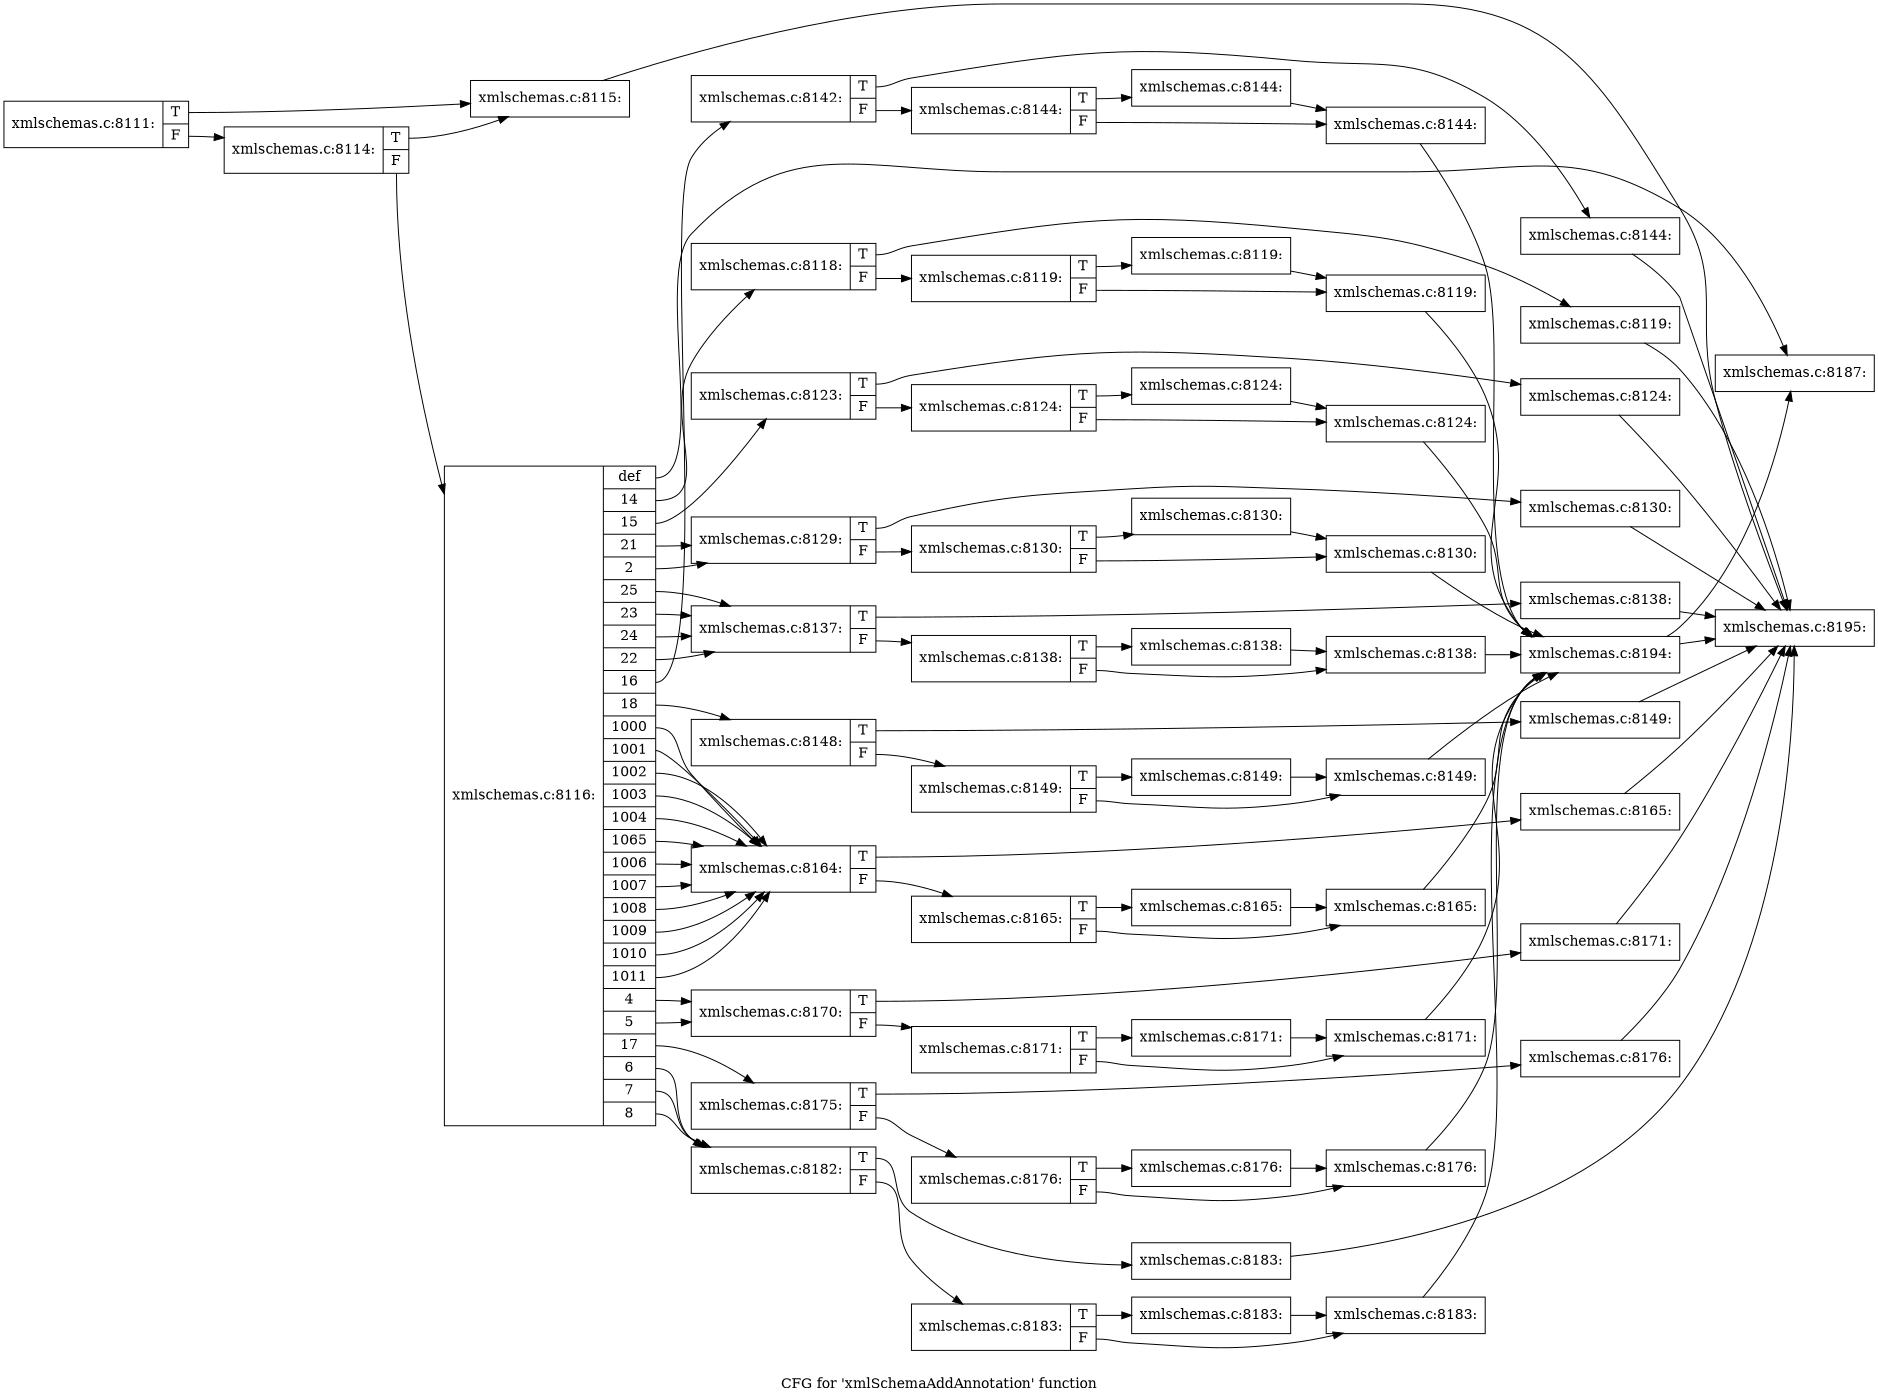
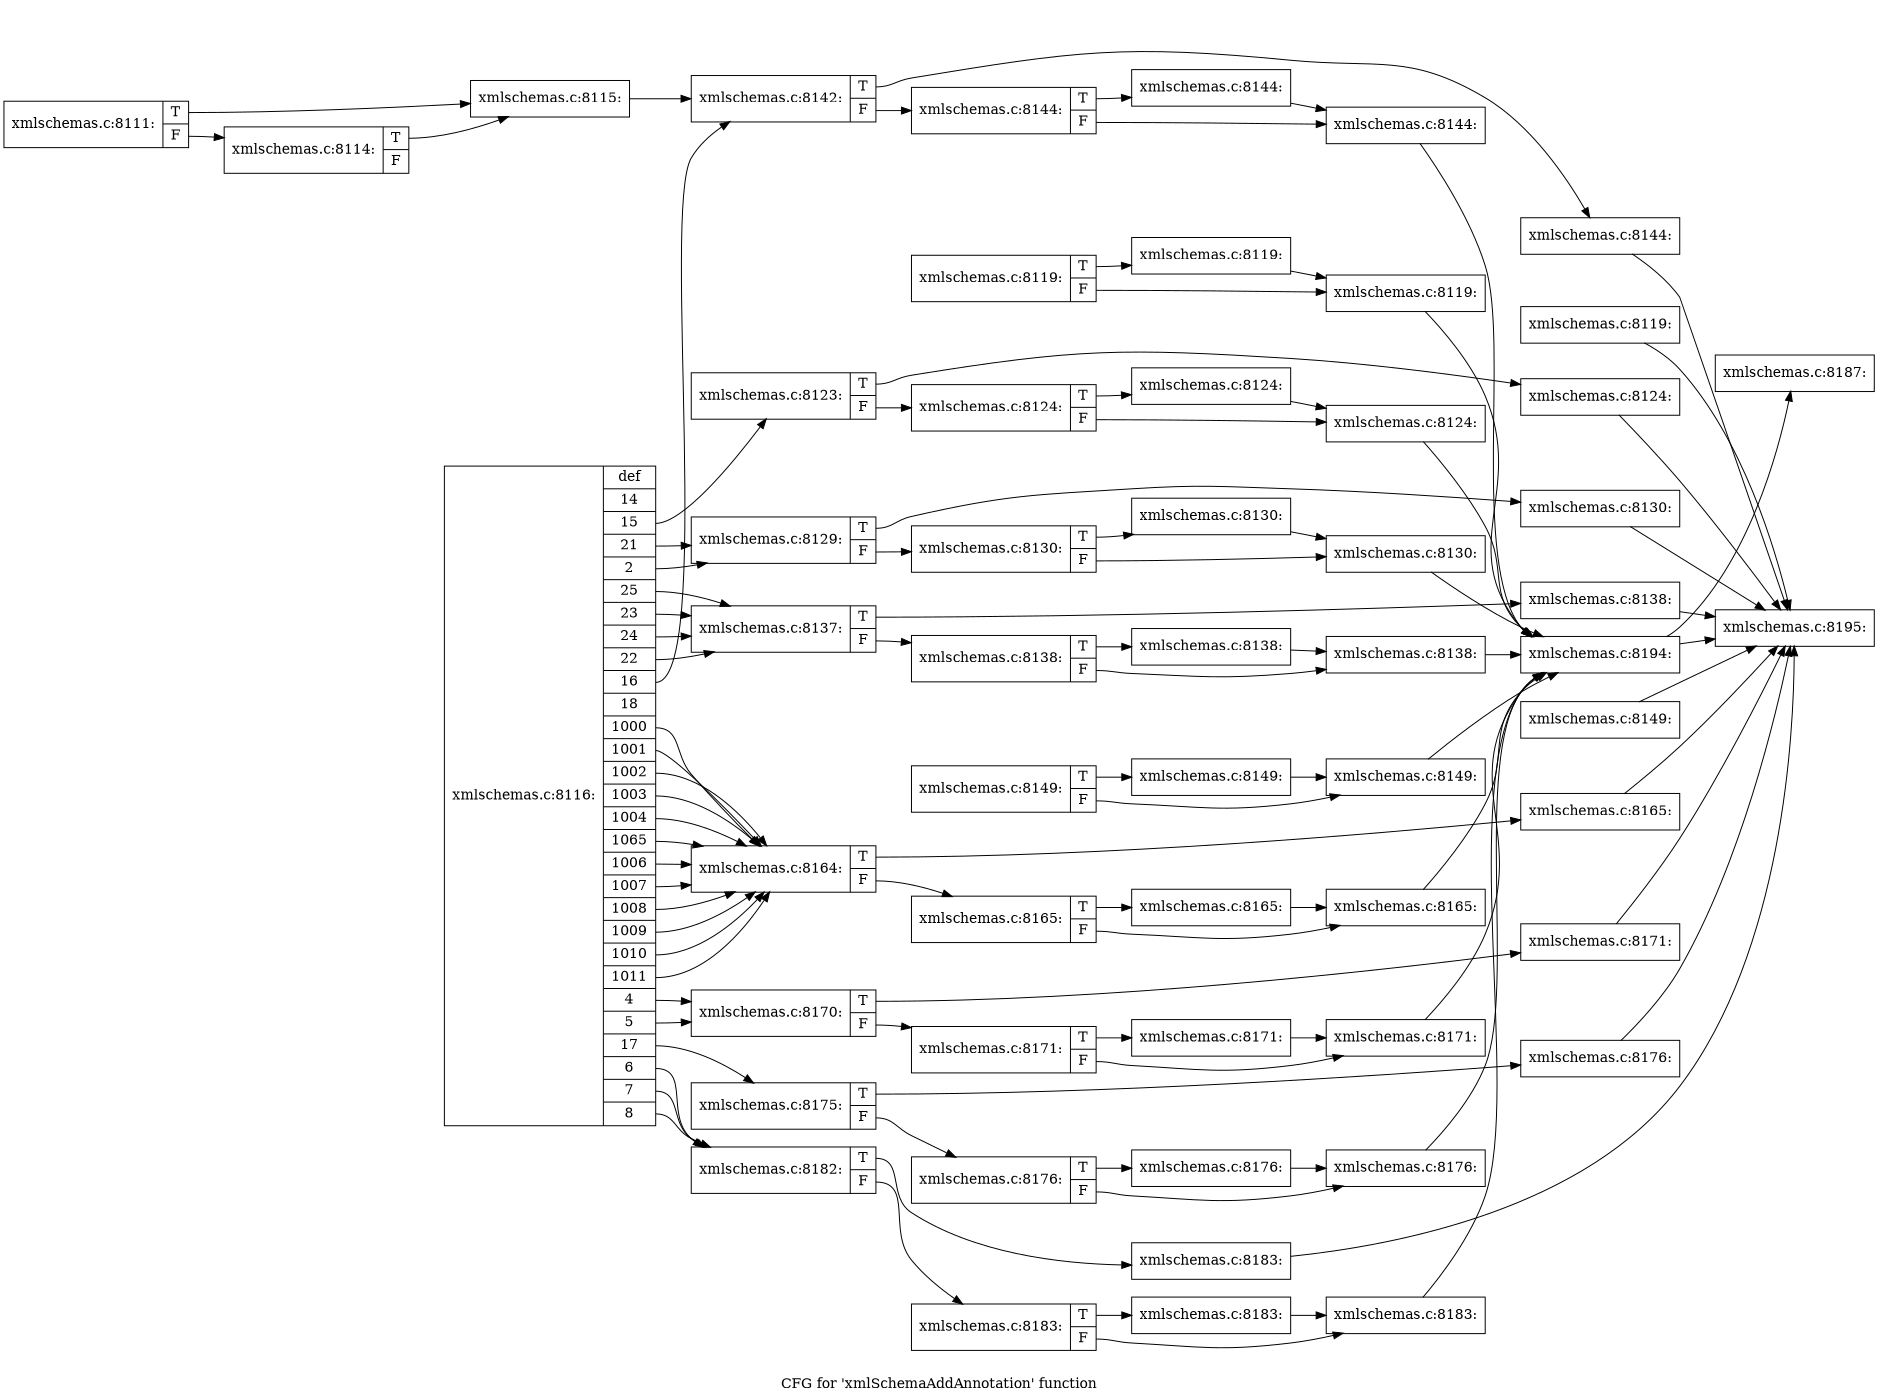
(1386, 4) -> (655, 99)
(1138, 172) -> none
(784, 267) -> none
(410, 330) -> none
(784, 743) -> none
